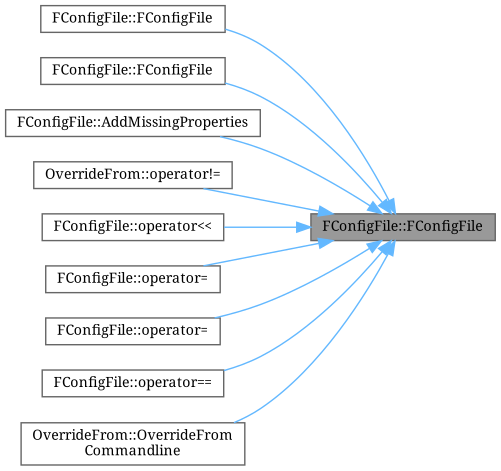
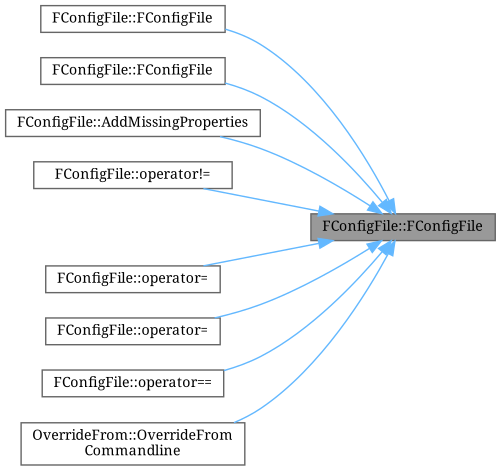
(133, 175) -> (133, 175)
(133, 227) -> none
